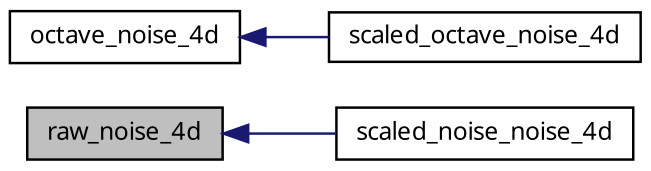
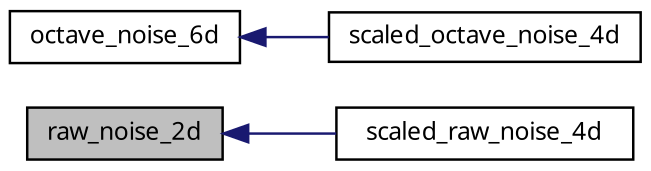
(125, 37) -> (125, 37)
(125, 134) -> (125, 134)
(485, 134) -> (485, 134)
